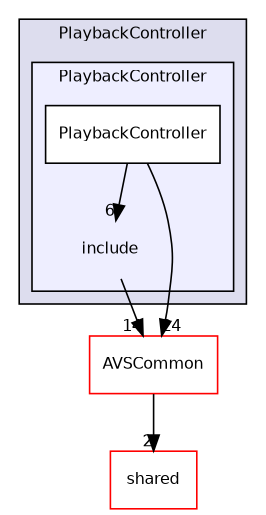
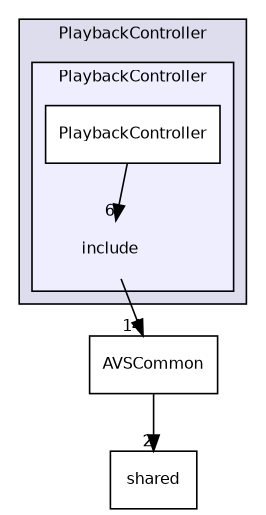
(171, 240) -> none
(154, 365) -> (154, 365)
(154, 480) -> (154, 480)
